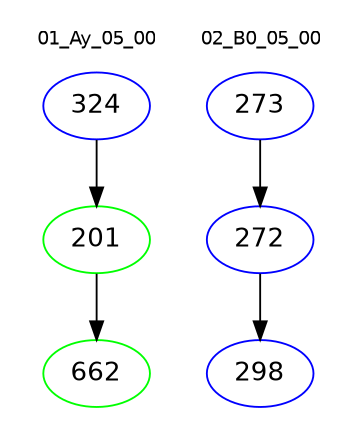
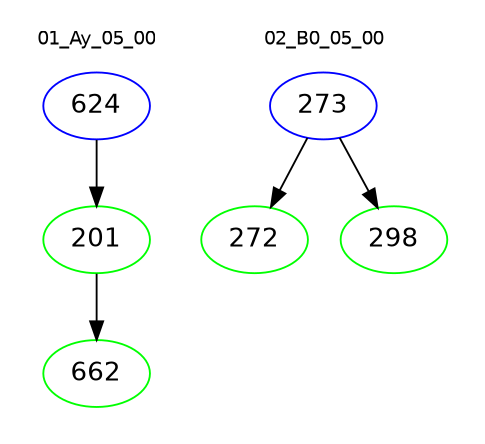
(97, 106) -> (97, 106)
(260, 240) -> (255, 240)
(260, 298) -> (354, 164)
(260, 374) -> (394, 240)
